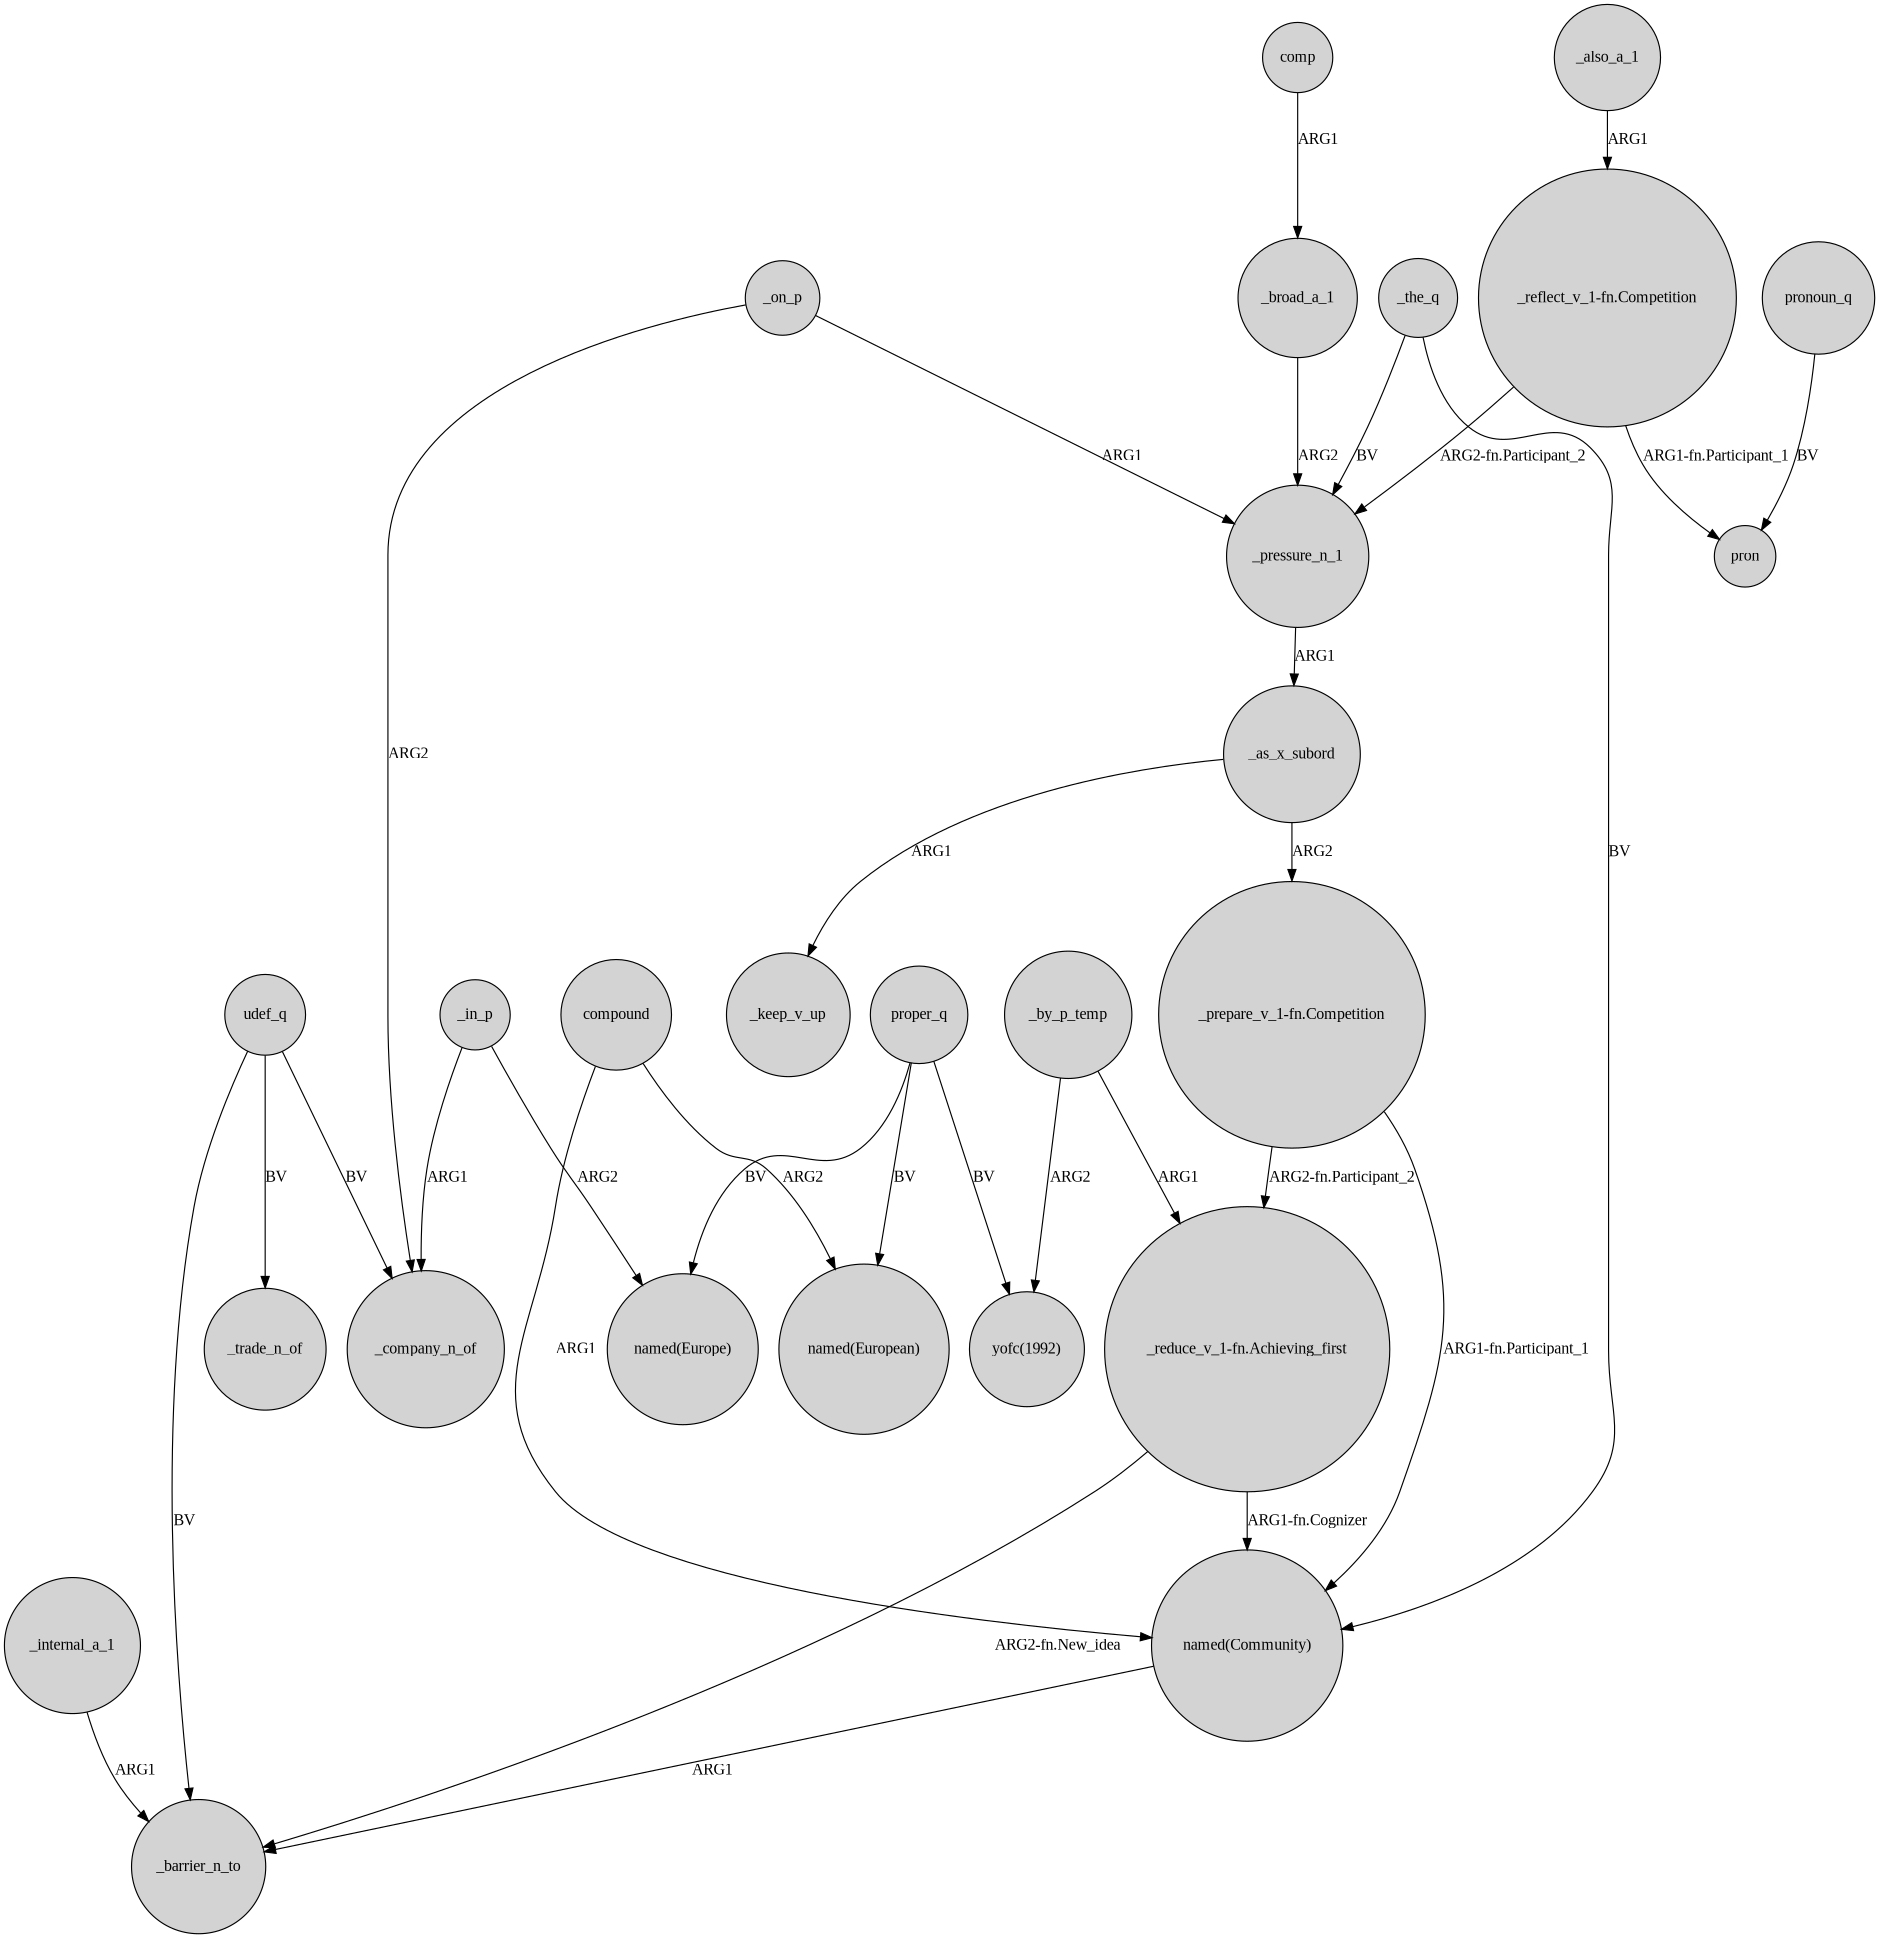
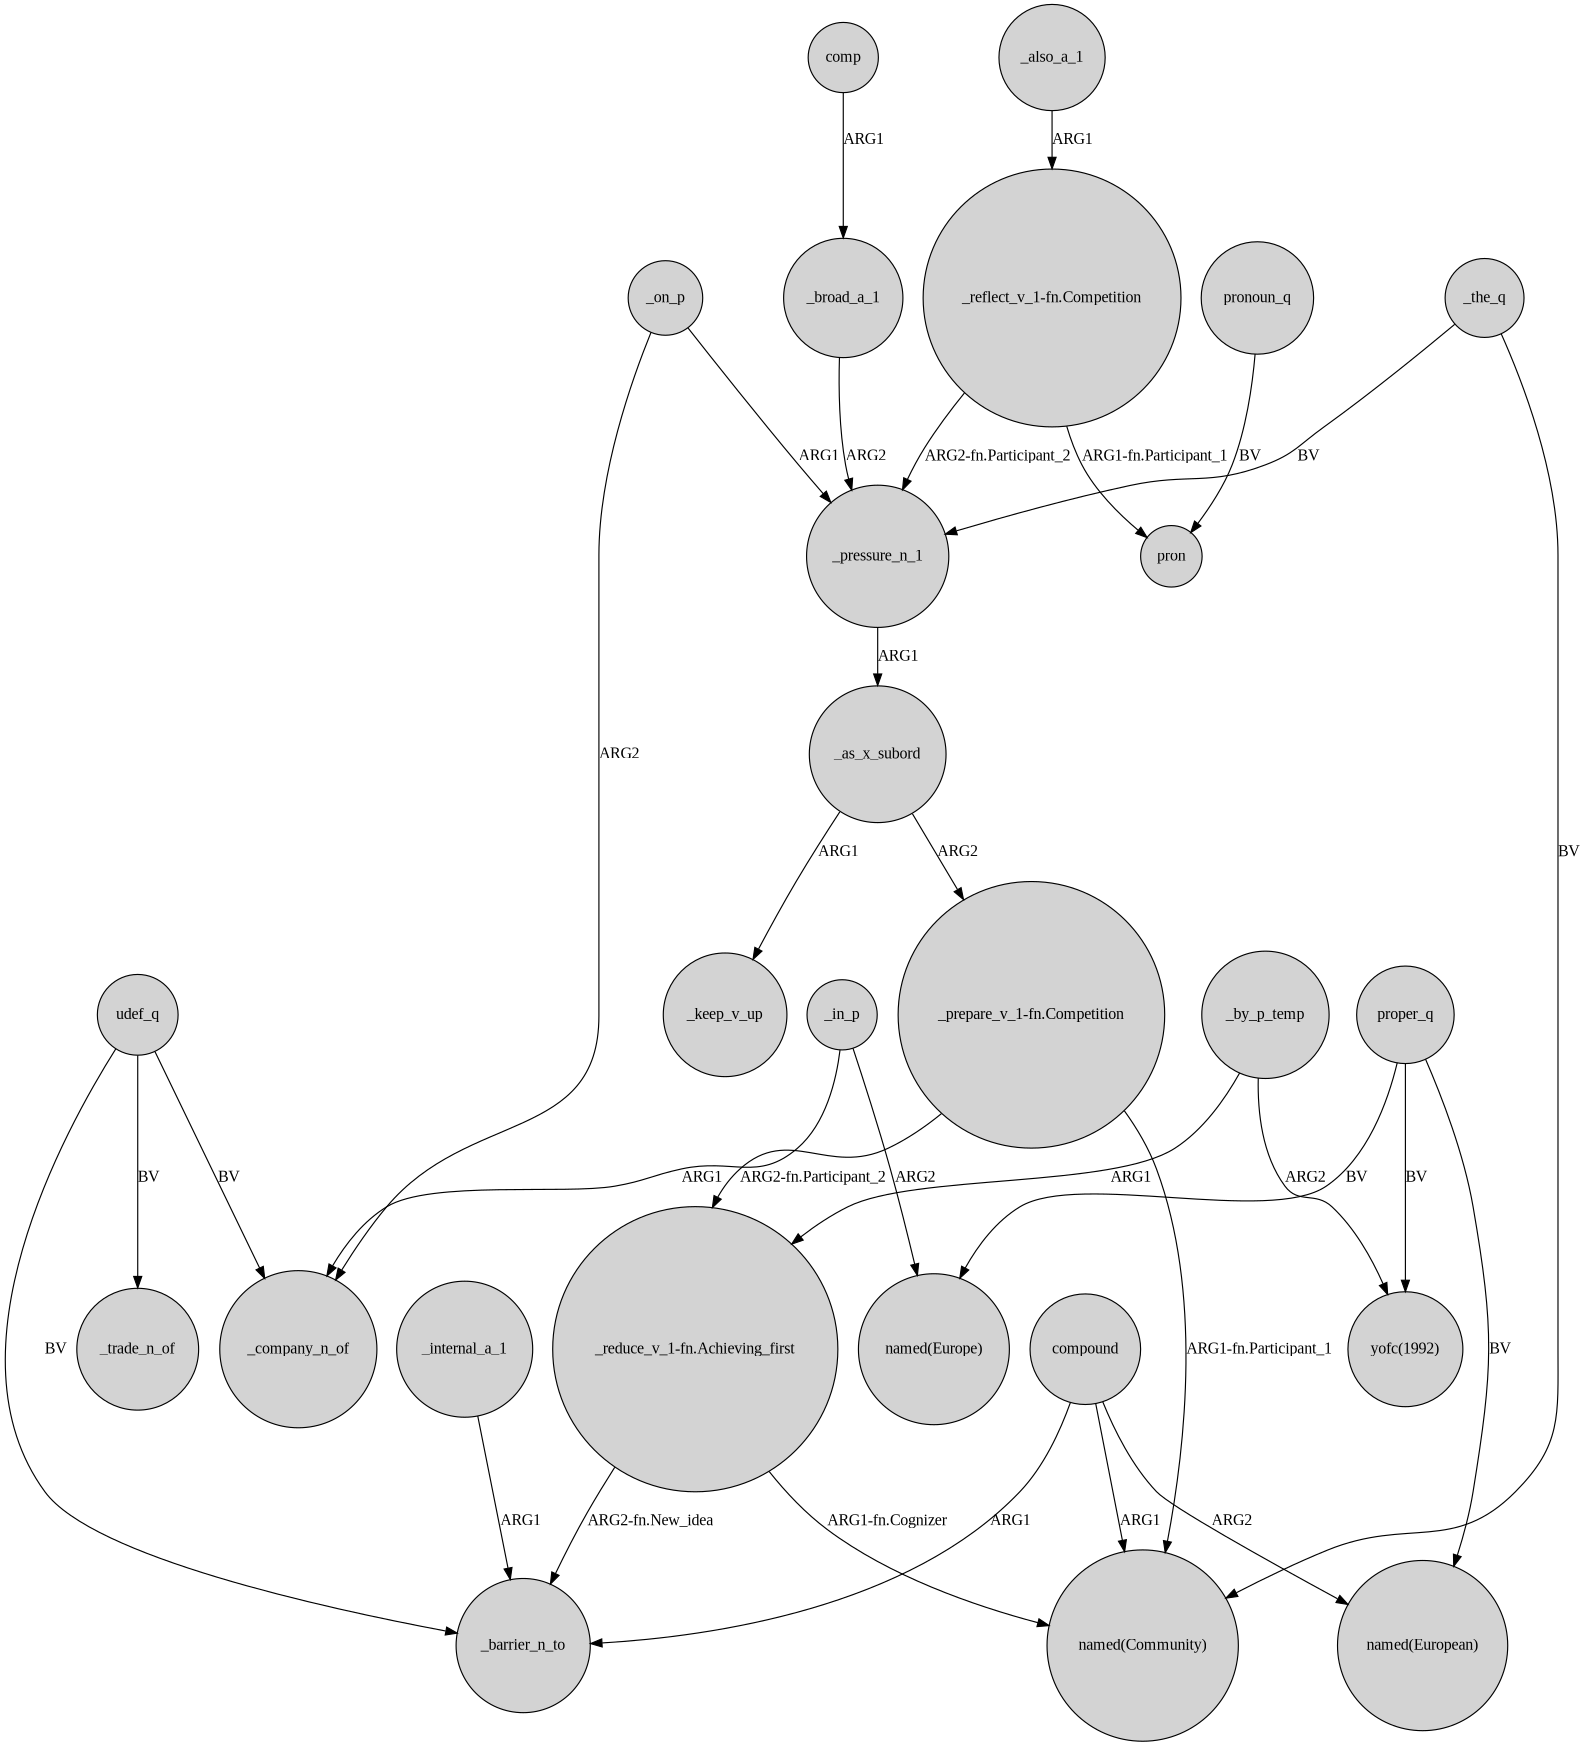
(715, 1758) -> (874, 1586)
